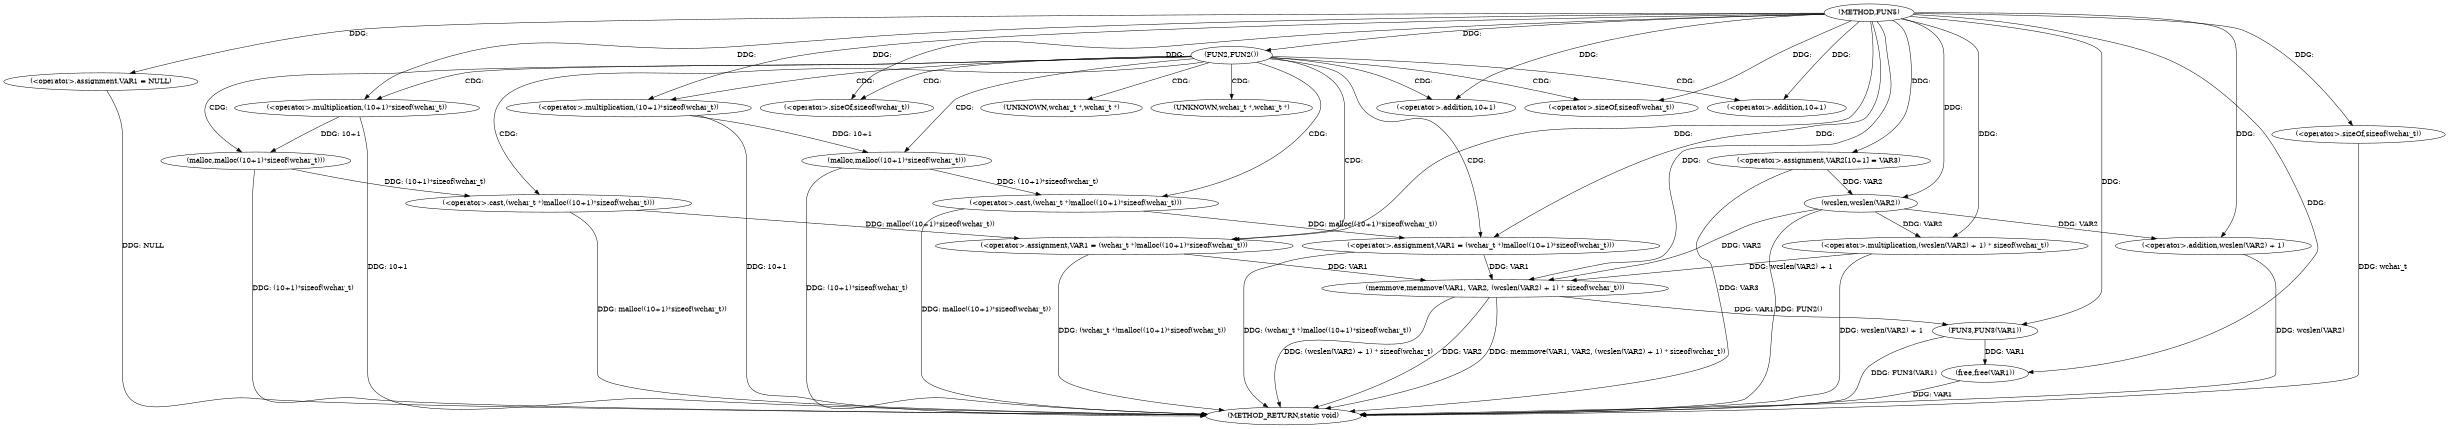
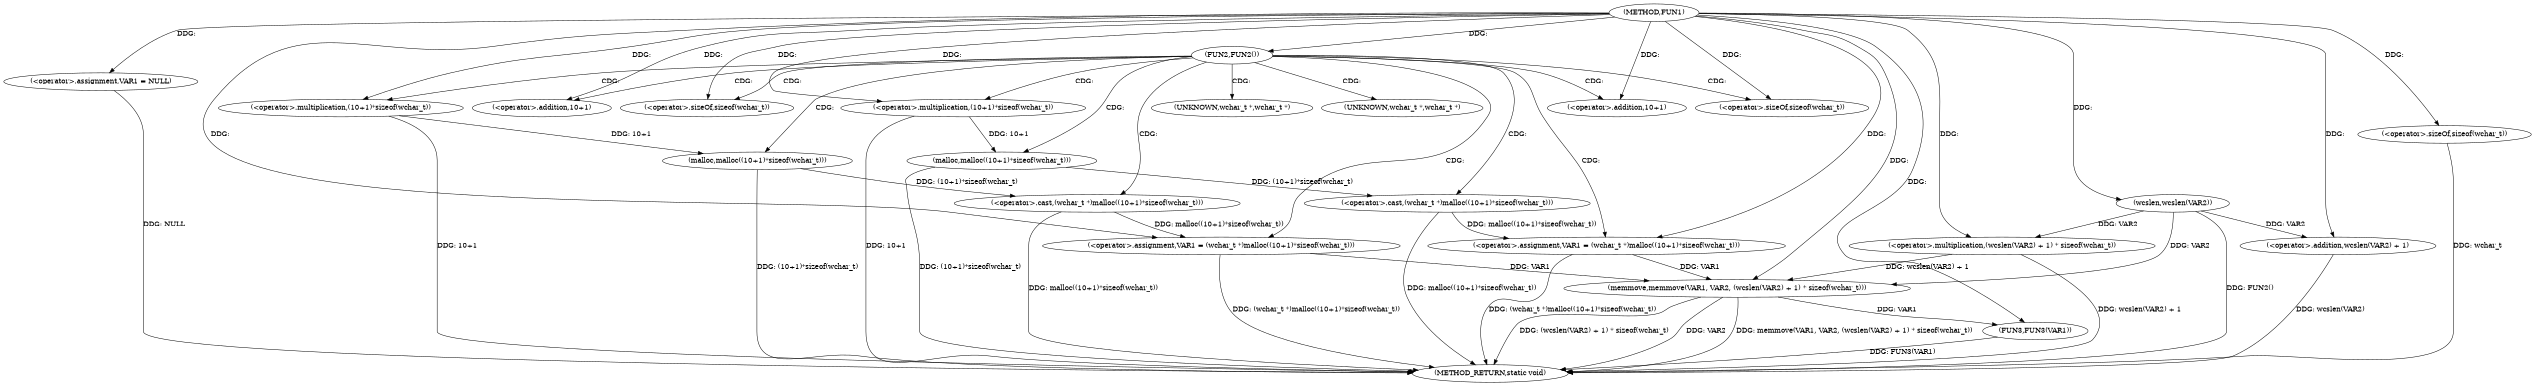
(1869, 13) -> (1654, 13)
(1819, 161) -> none
(1985, 374) -> none
